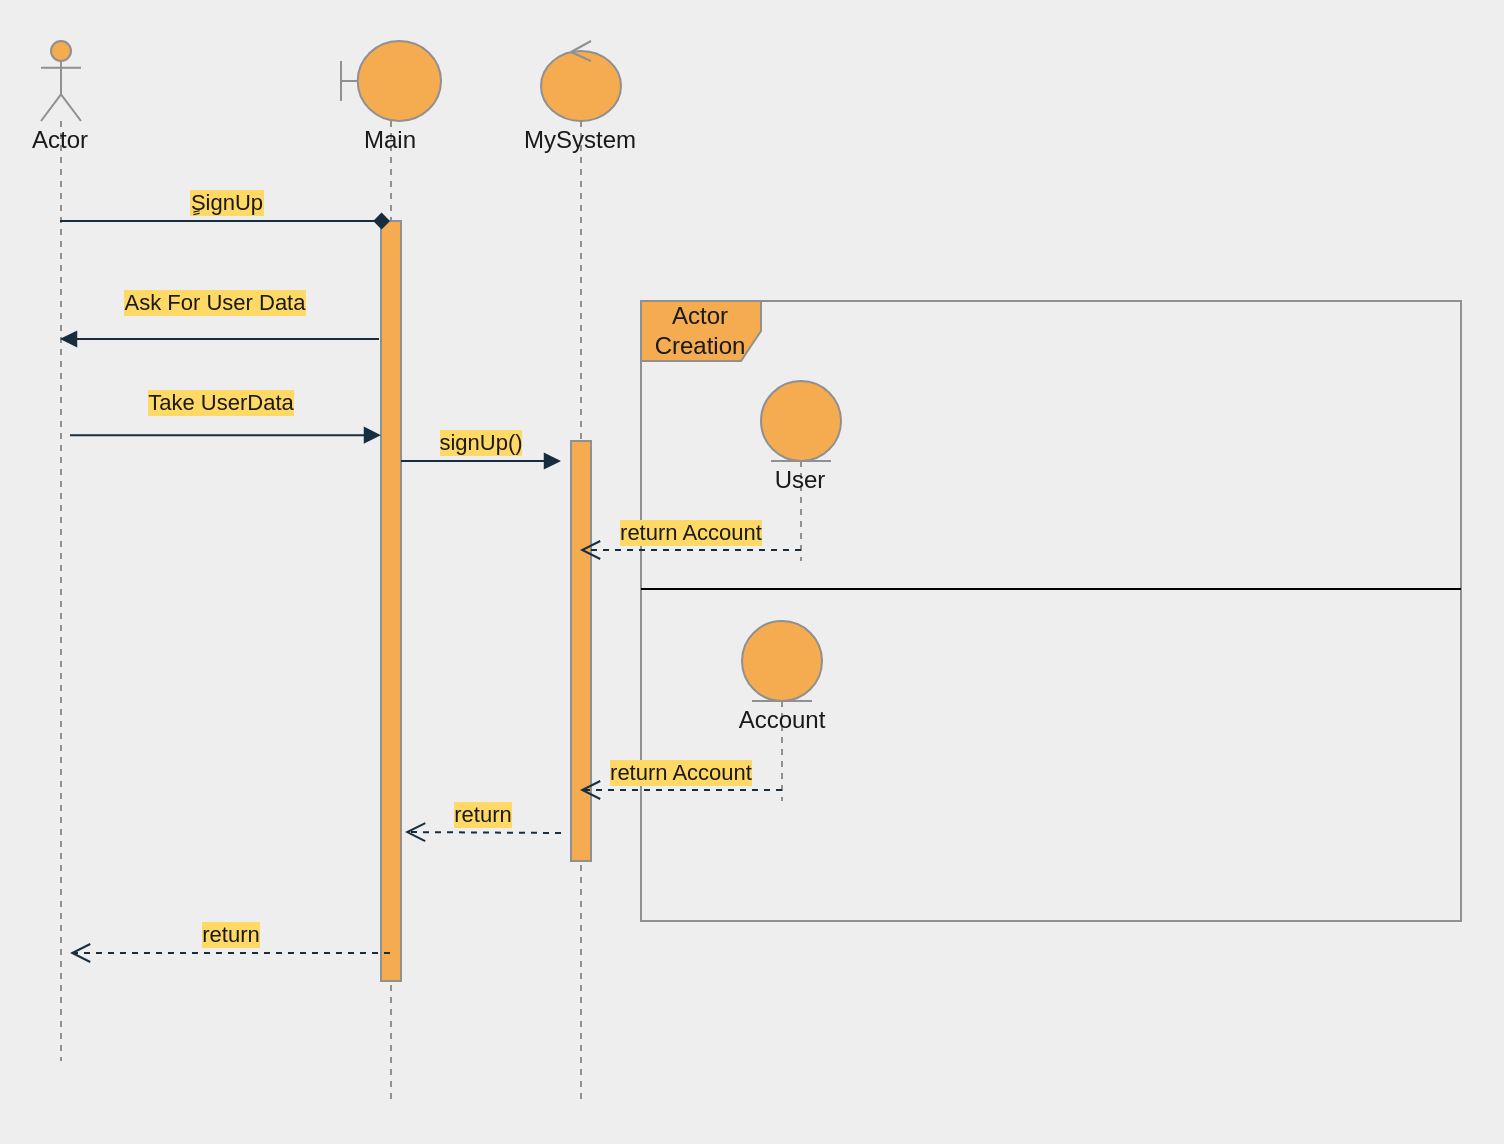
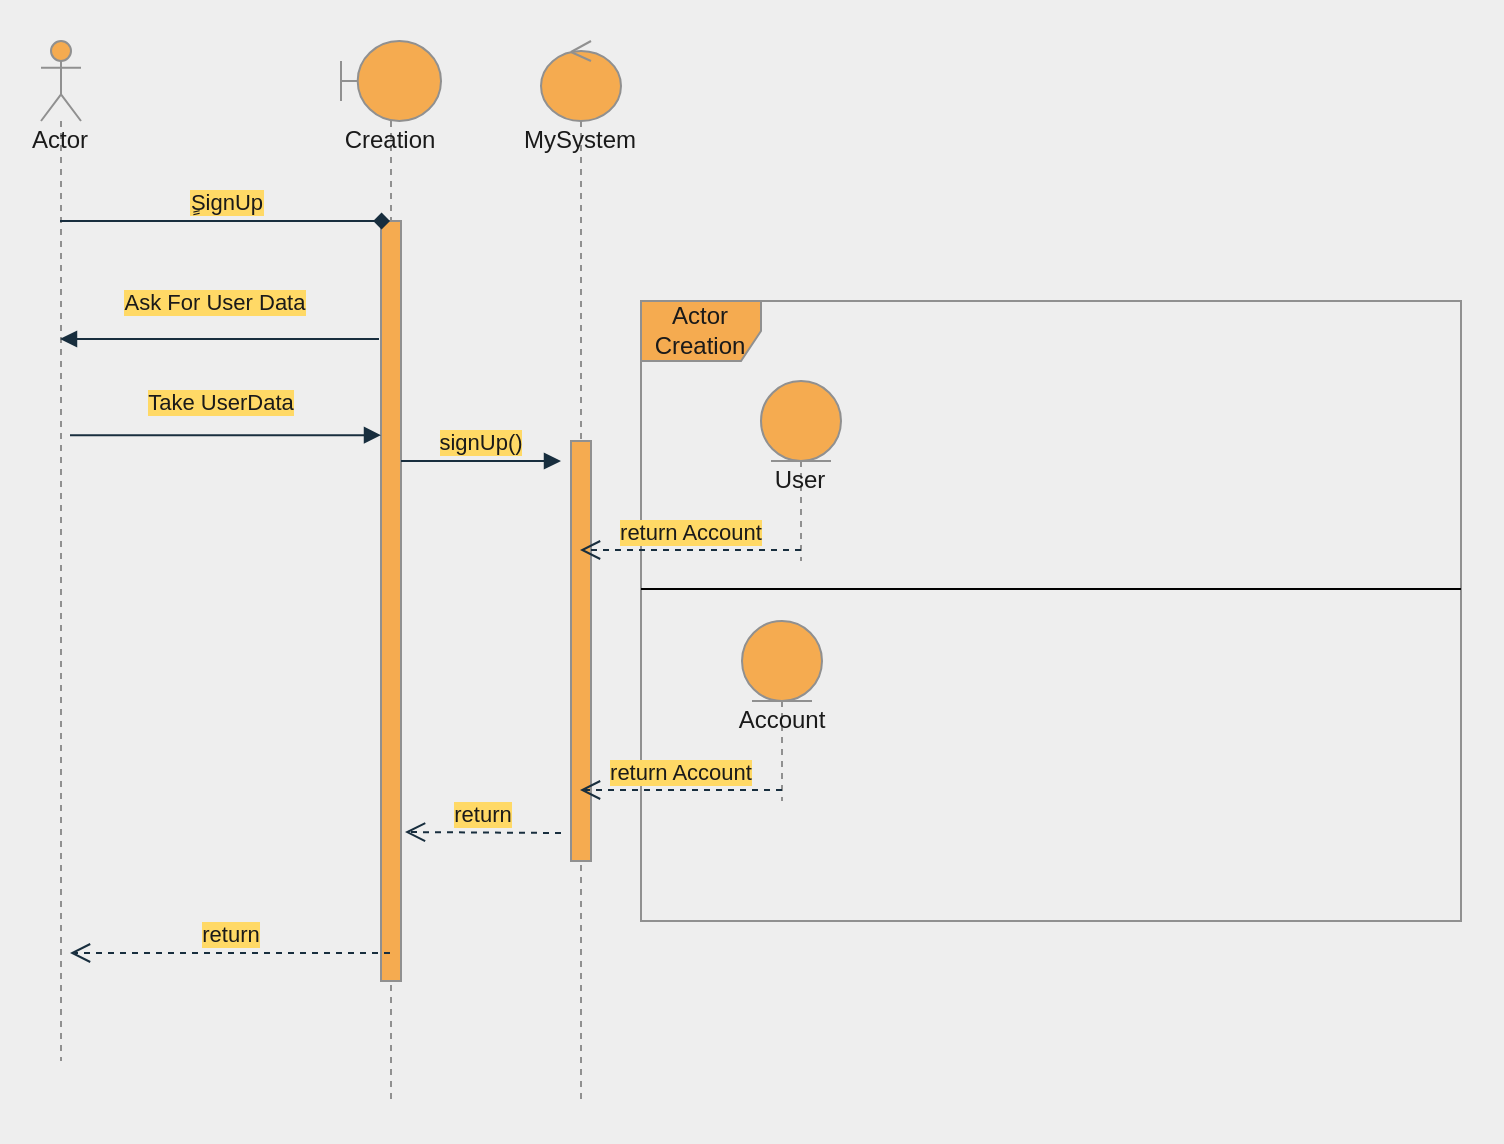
(391, 141) -> (391, 156)
